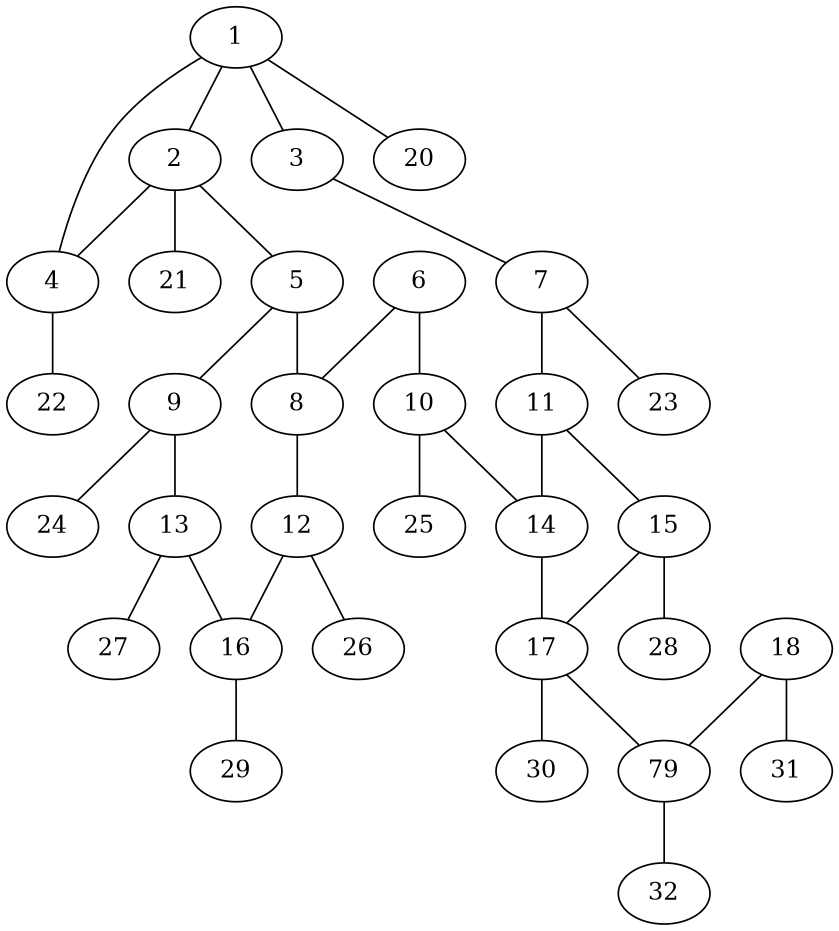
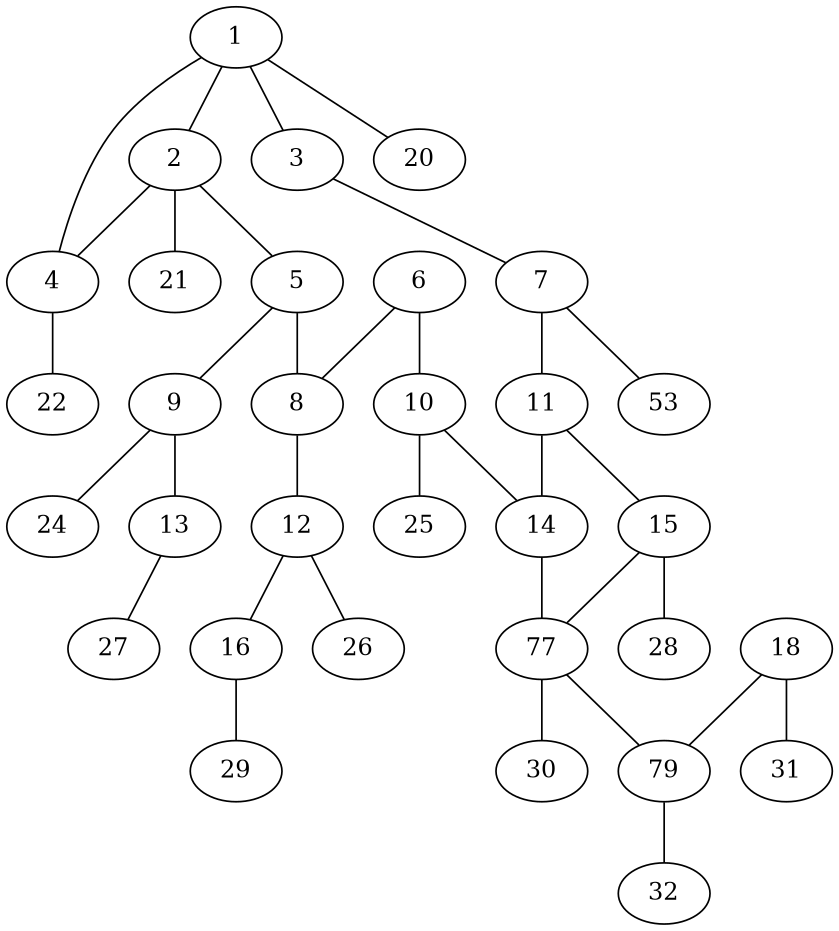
(664, 404) -> (664, 404)
(206, 588) -> none
(542, 649) -> (542, 649)
